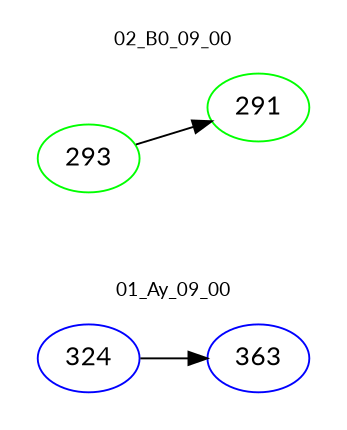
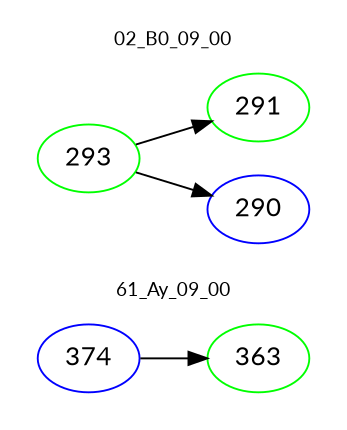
none -> (258, 209)
(174, 291) -> (174, 291)
(89, 358) -> (89, 358)
(258, 358) -> (258, 358)
